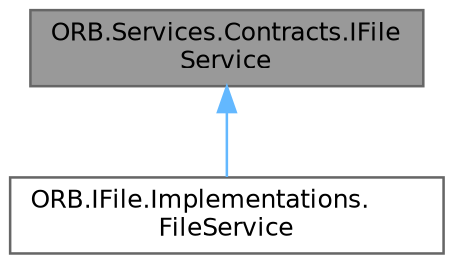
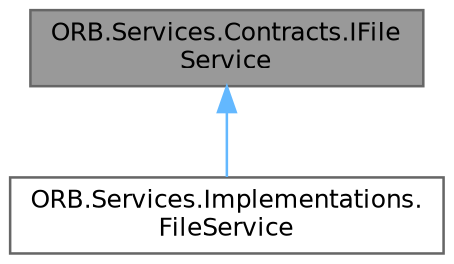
(227, 215) -> (227, 215)
